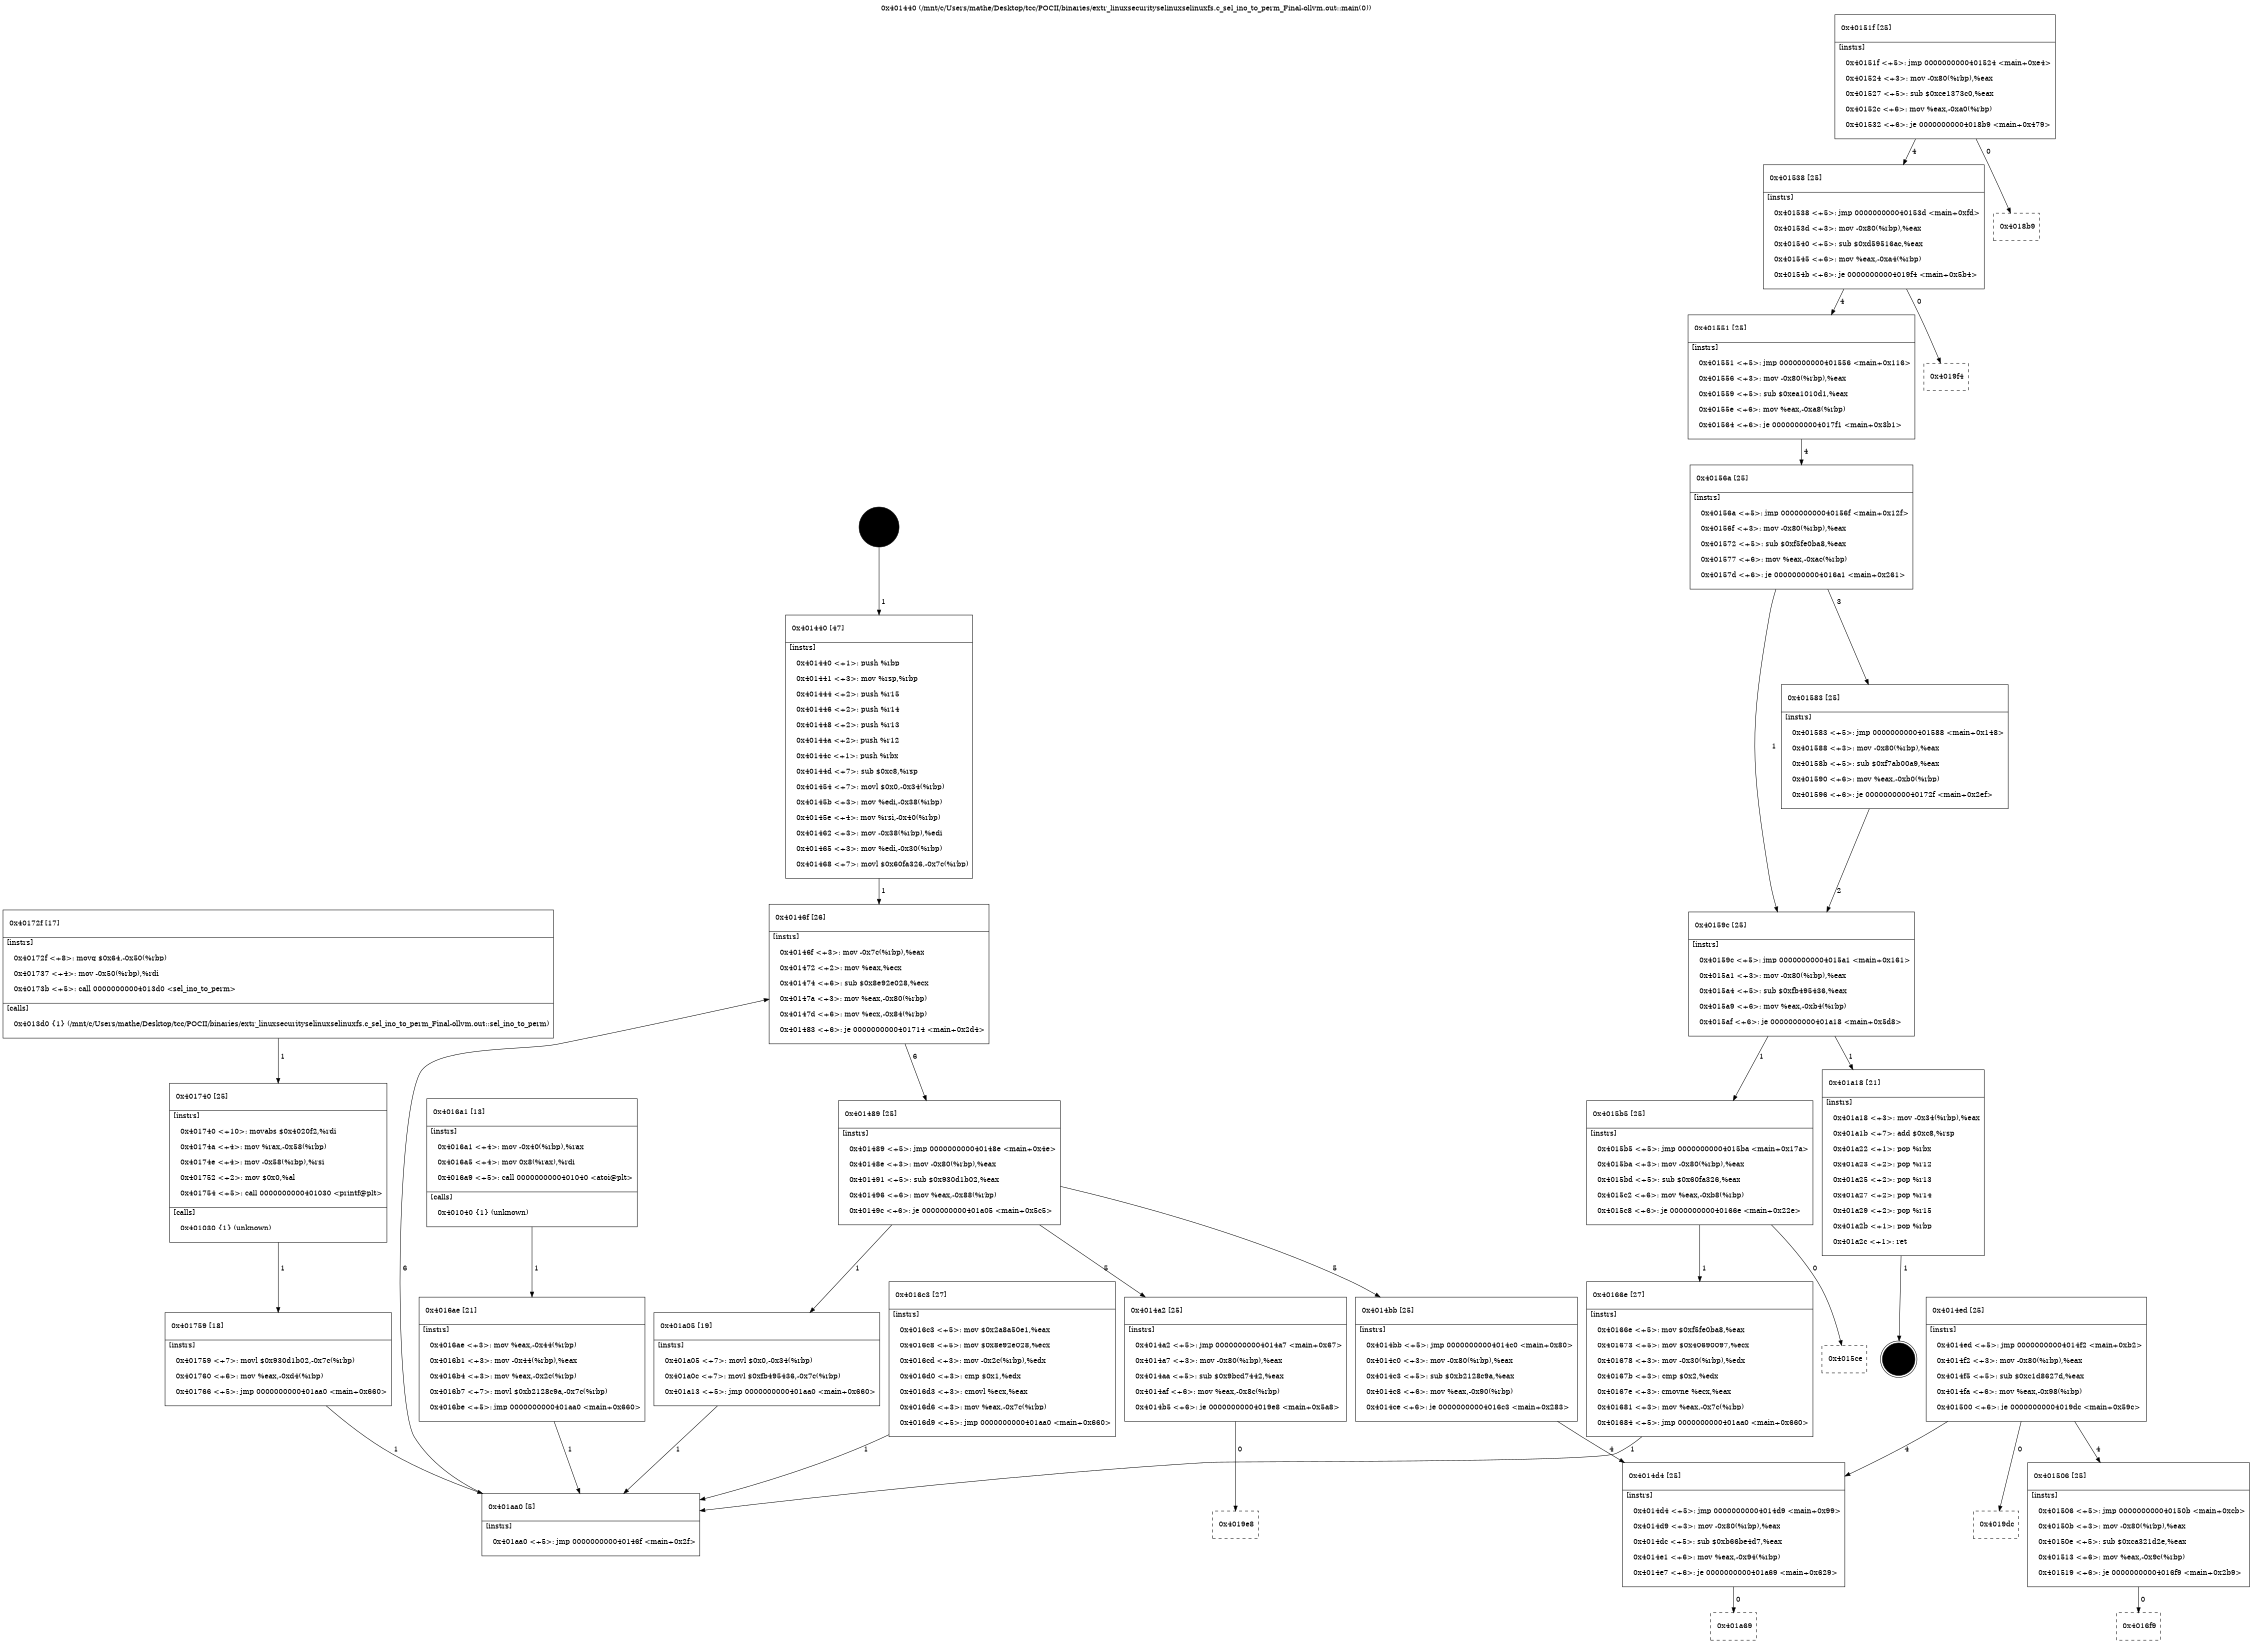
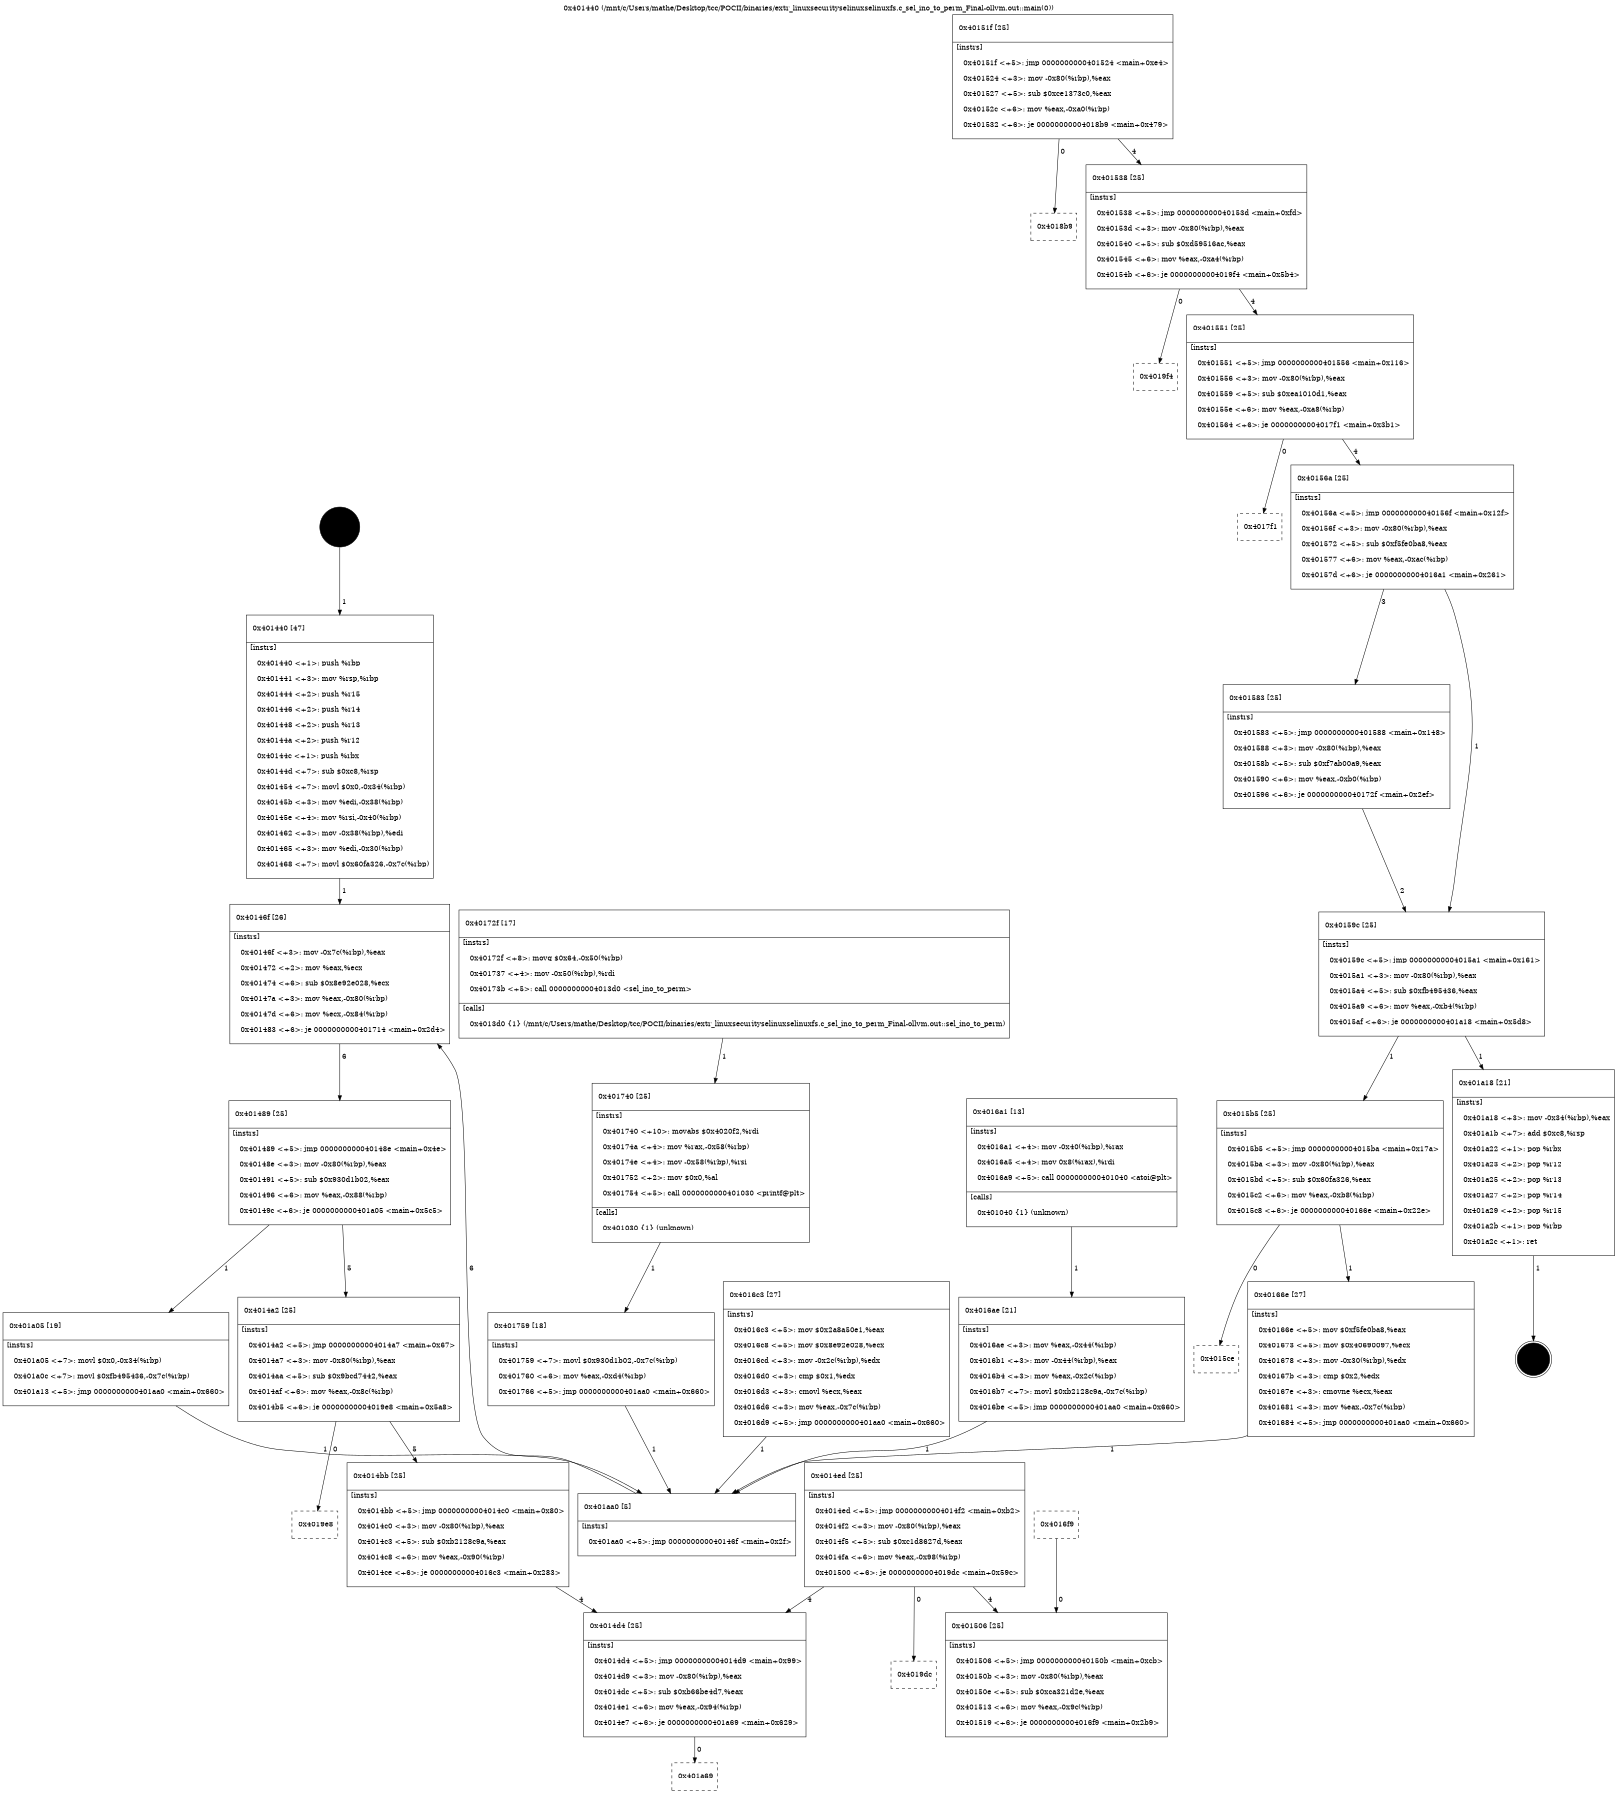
none -> (1260, 527)
(1221, 1231) -> (402, 1440)
(2139, 1597) -> (1056, 1573)
